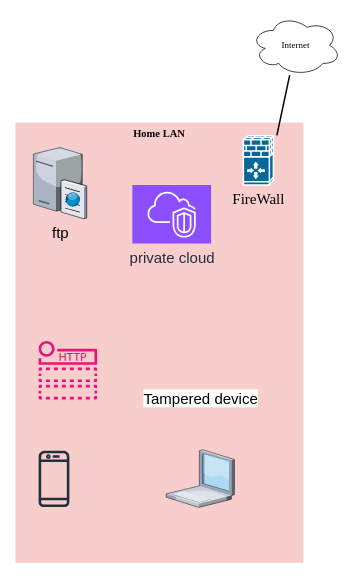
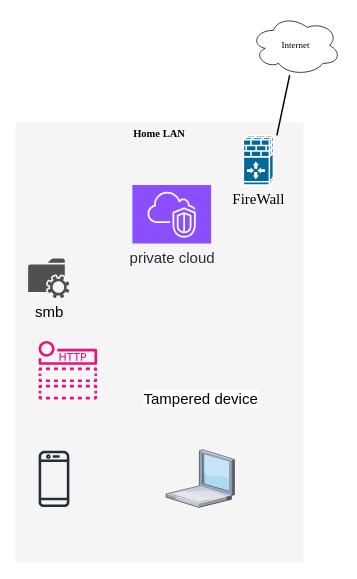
(159, 134) -> (159, 134)
(60, 182) -> none
none -> (49, 278)
